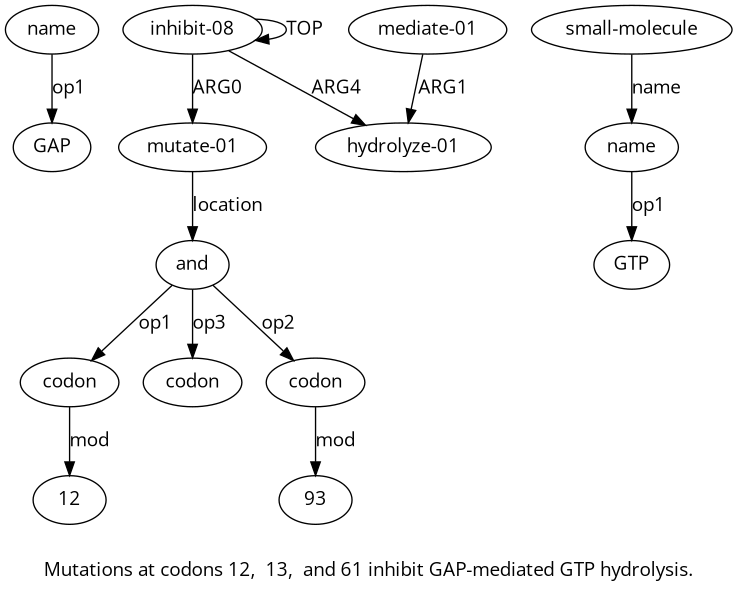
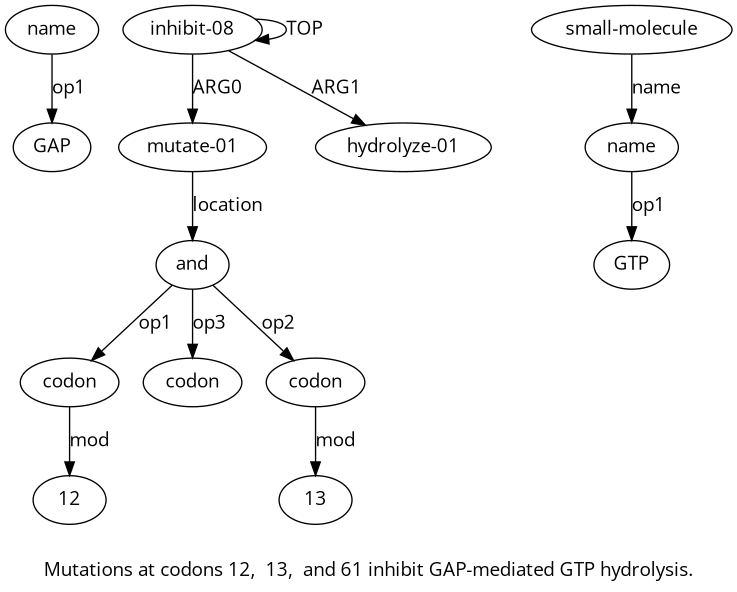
(428, 30) -> none
(336, 89) -> (336, 89)
(316, 500) -> (316, 500)
